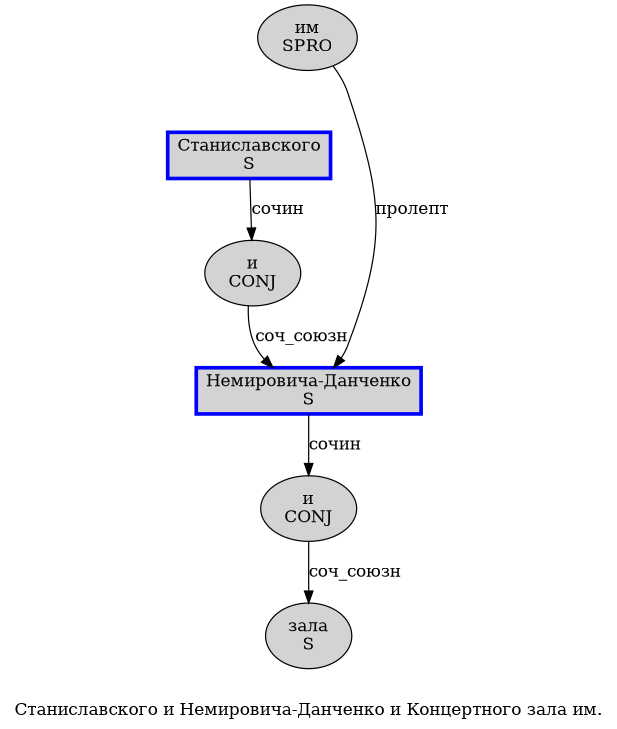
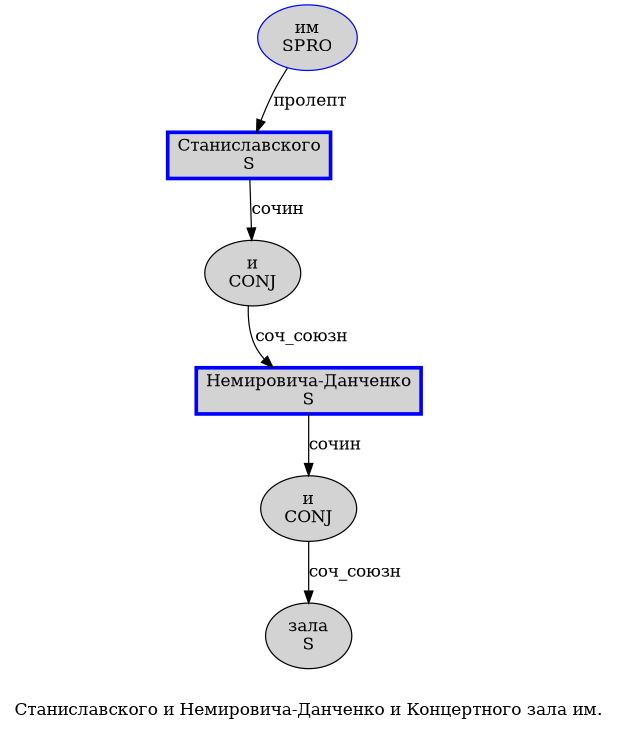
(307, 38) -> (307, 38)
(375, 211) -> (273, 94)
